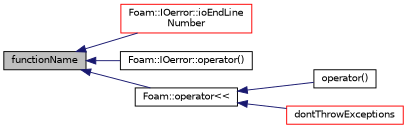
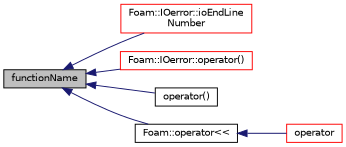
(186, 61) -> (186, 61)
(281, 86) -> (125, 89)
(345, 115) -> (314, 133)
